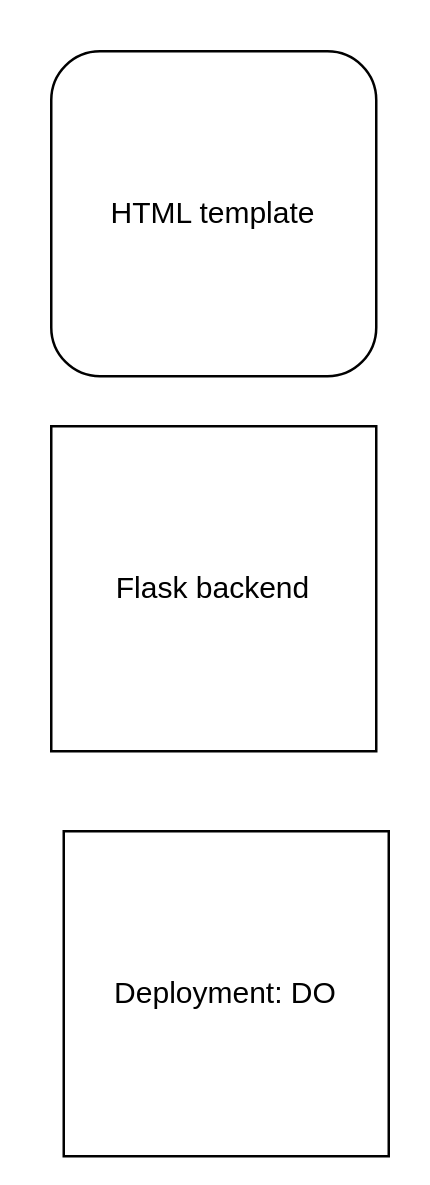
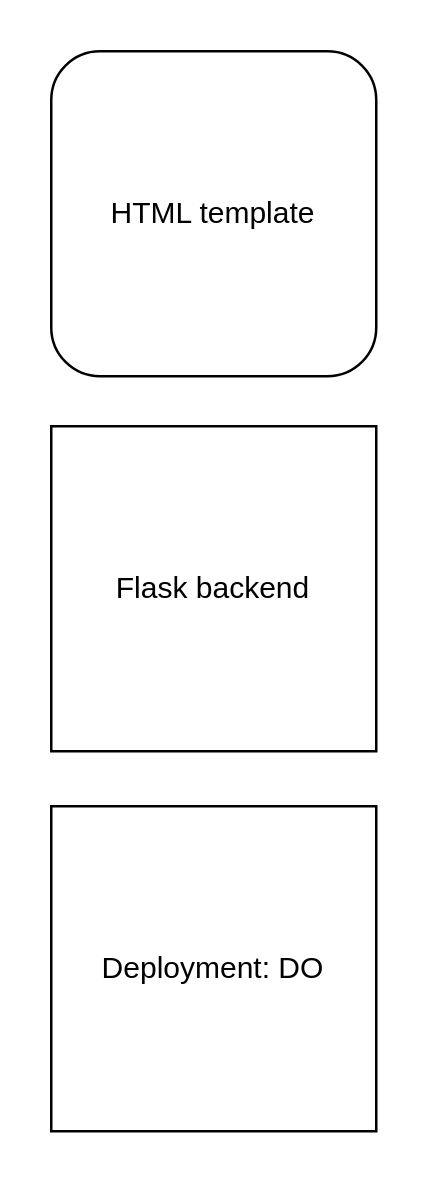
(226, 994) -> (214, 969)
